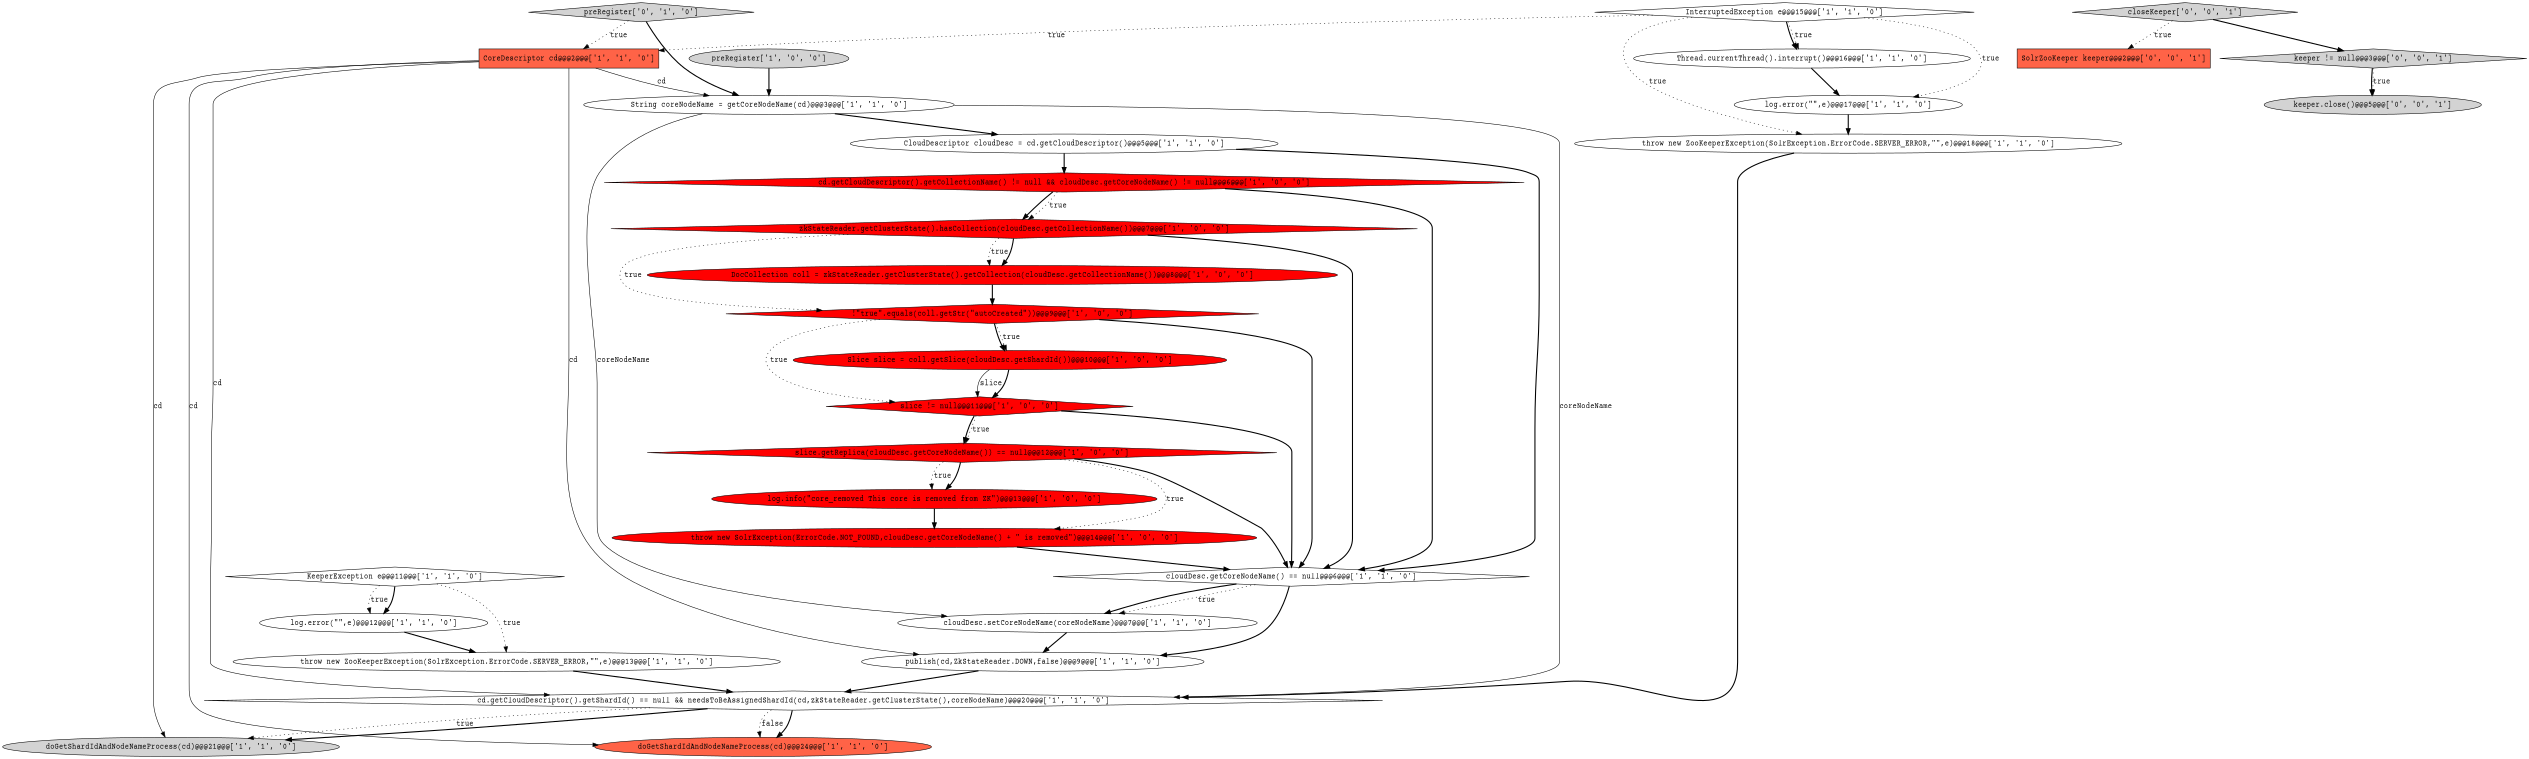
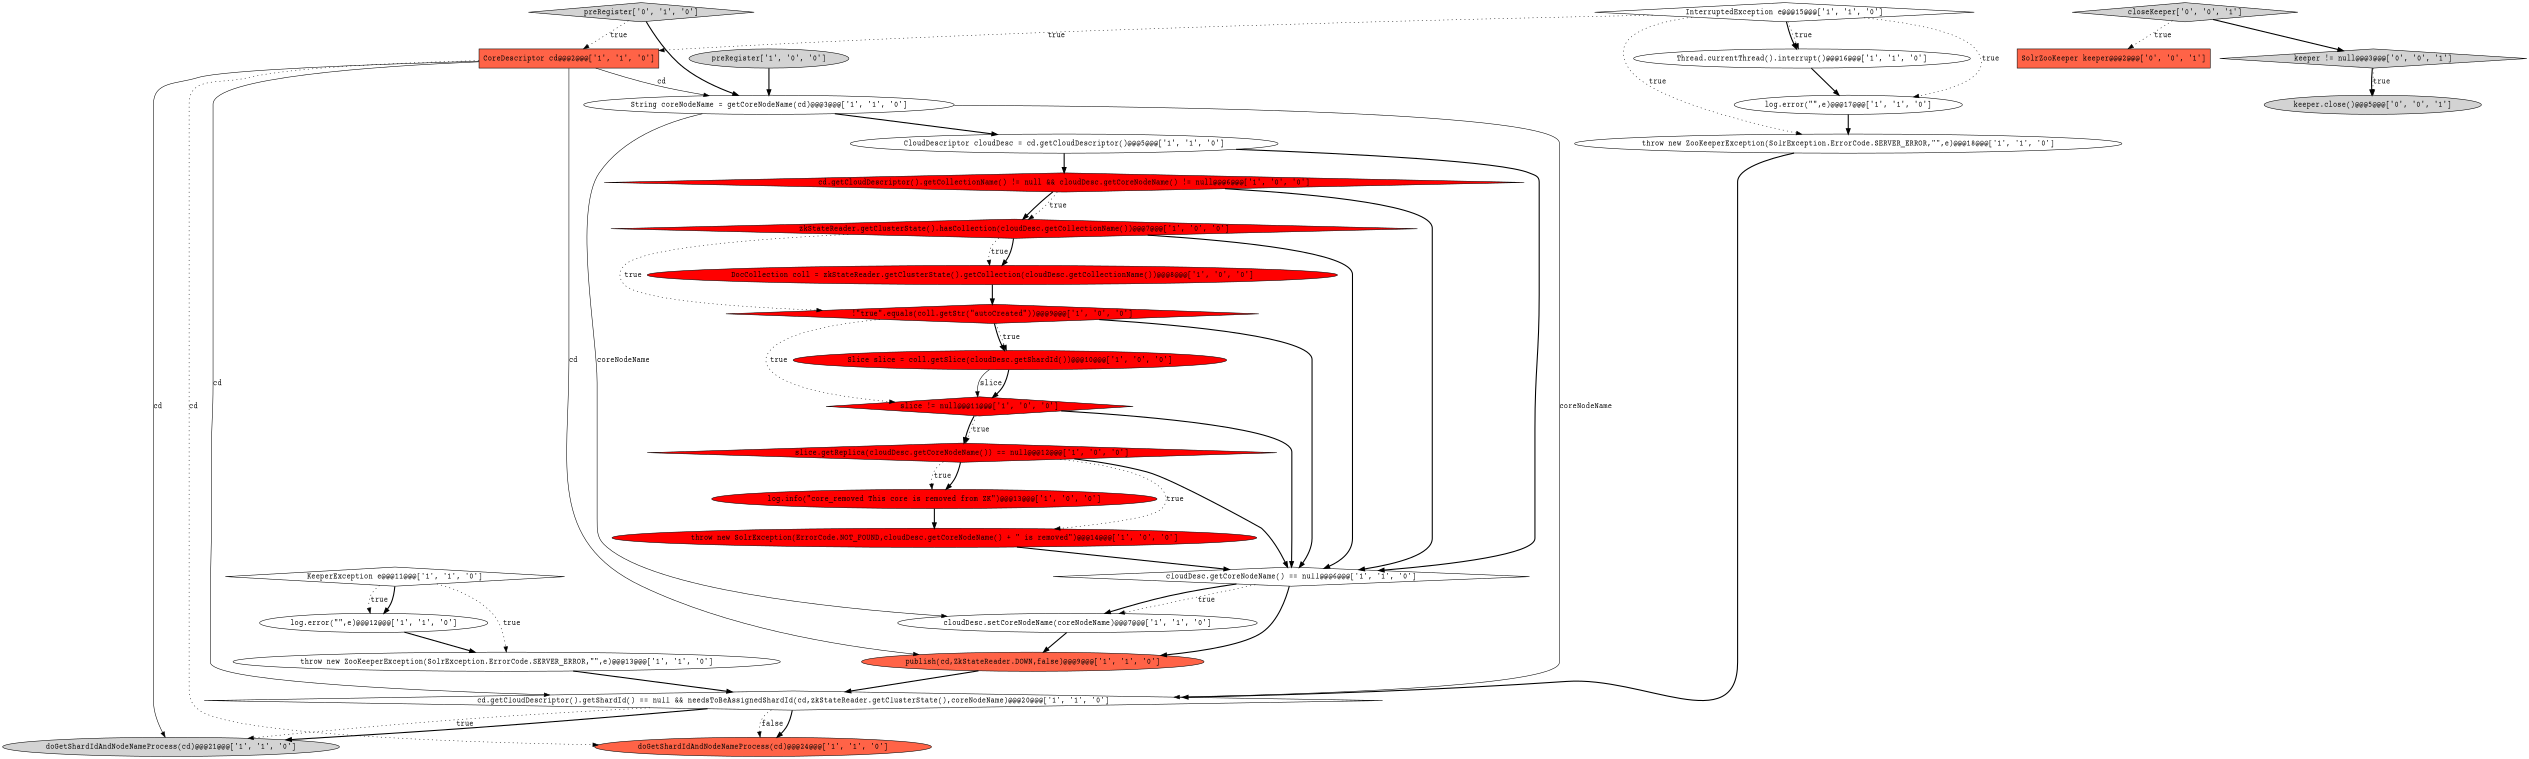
(189, 455) -> (189, 455)
(1033, 662) -> (1033, 662)
